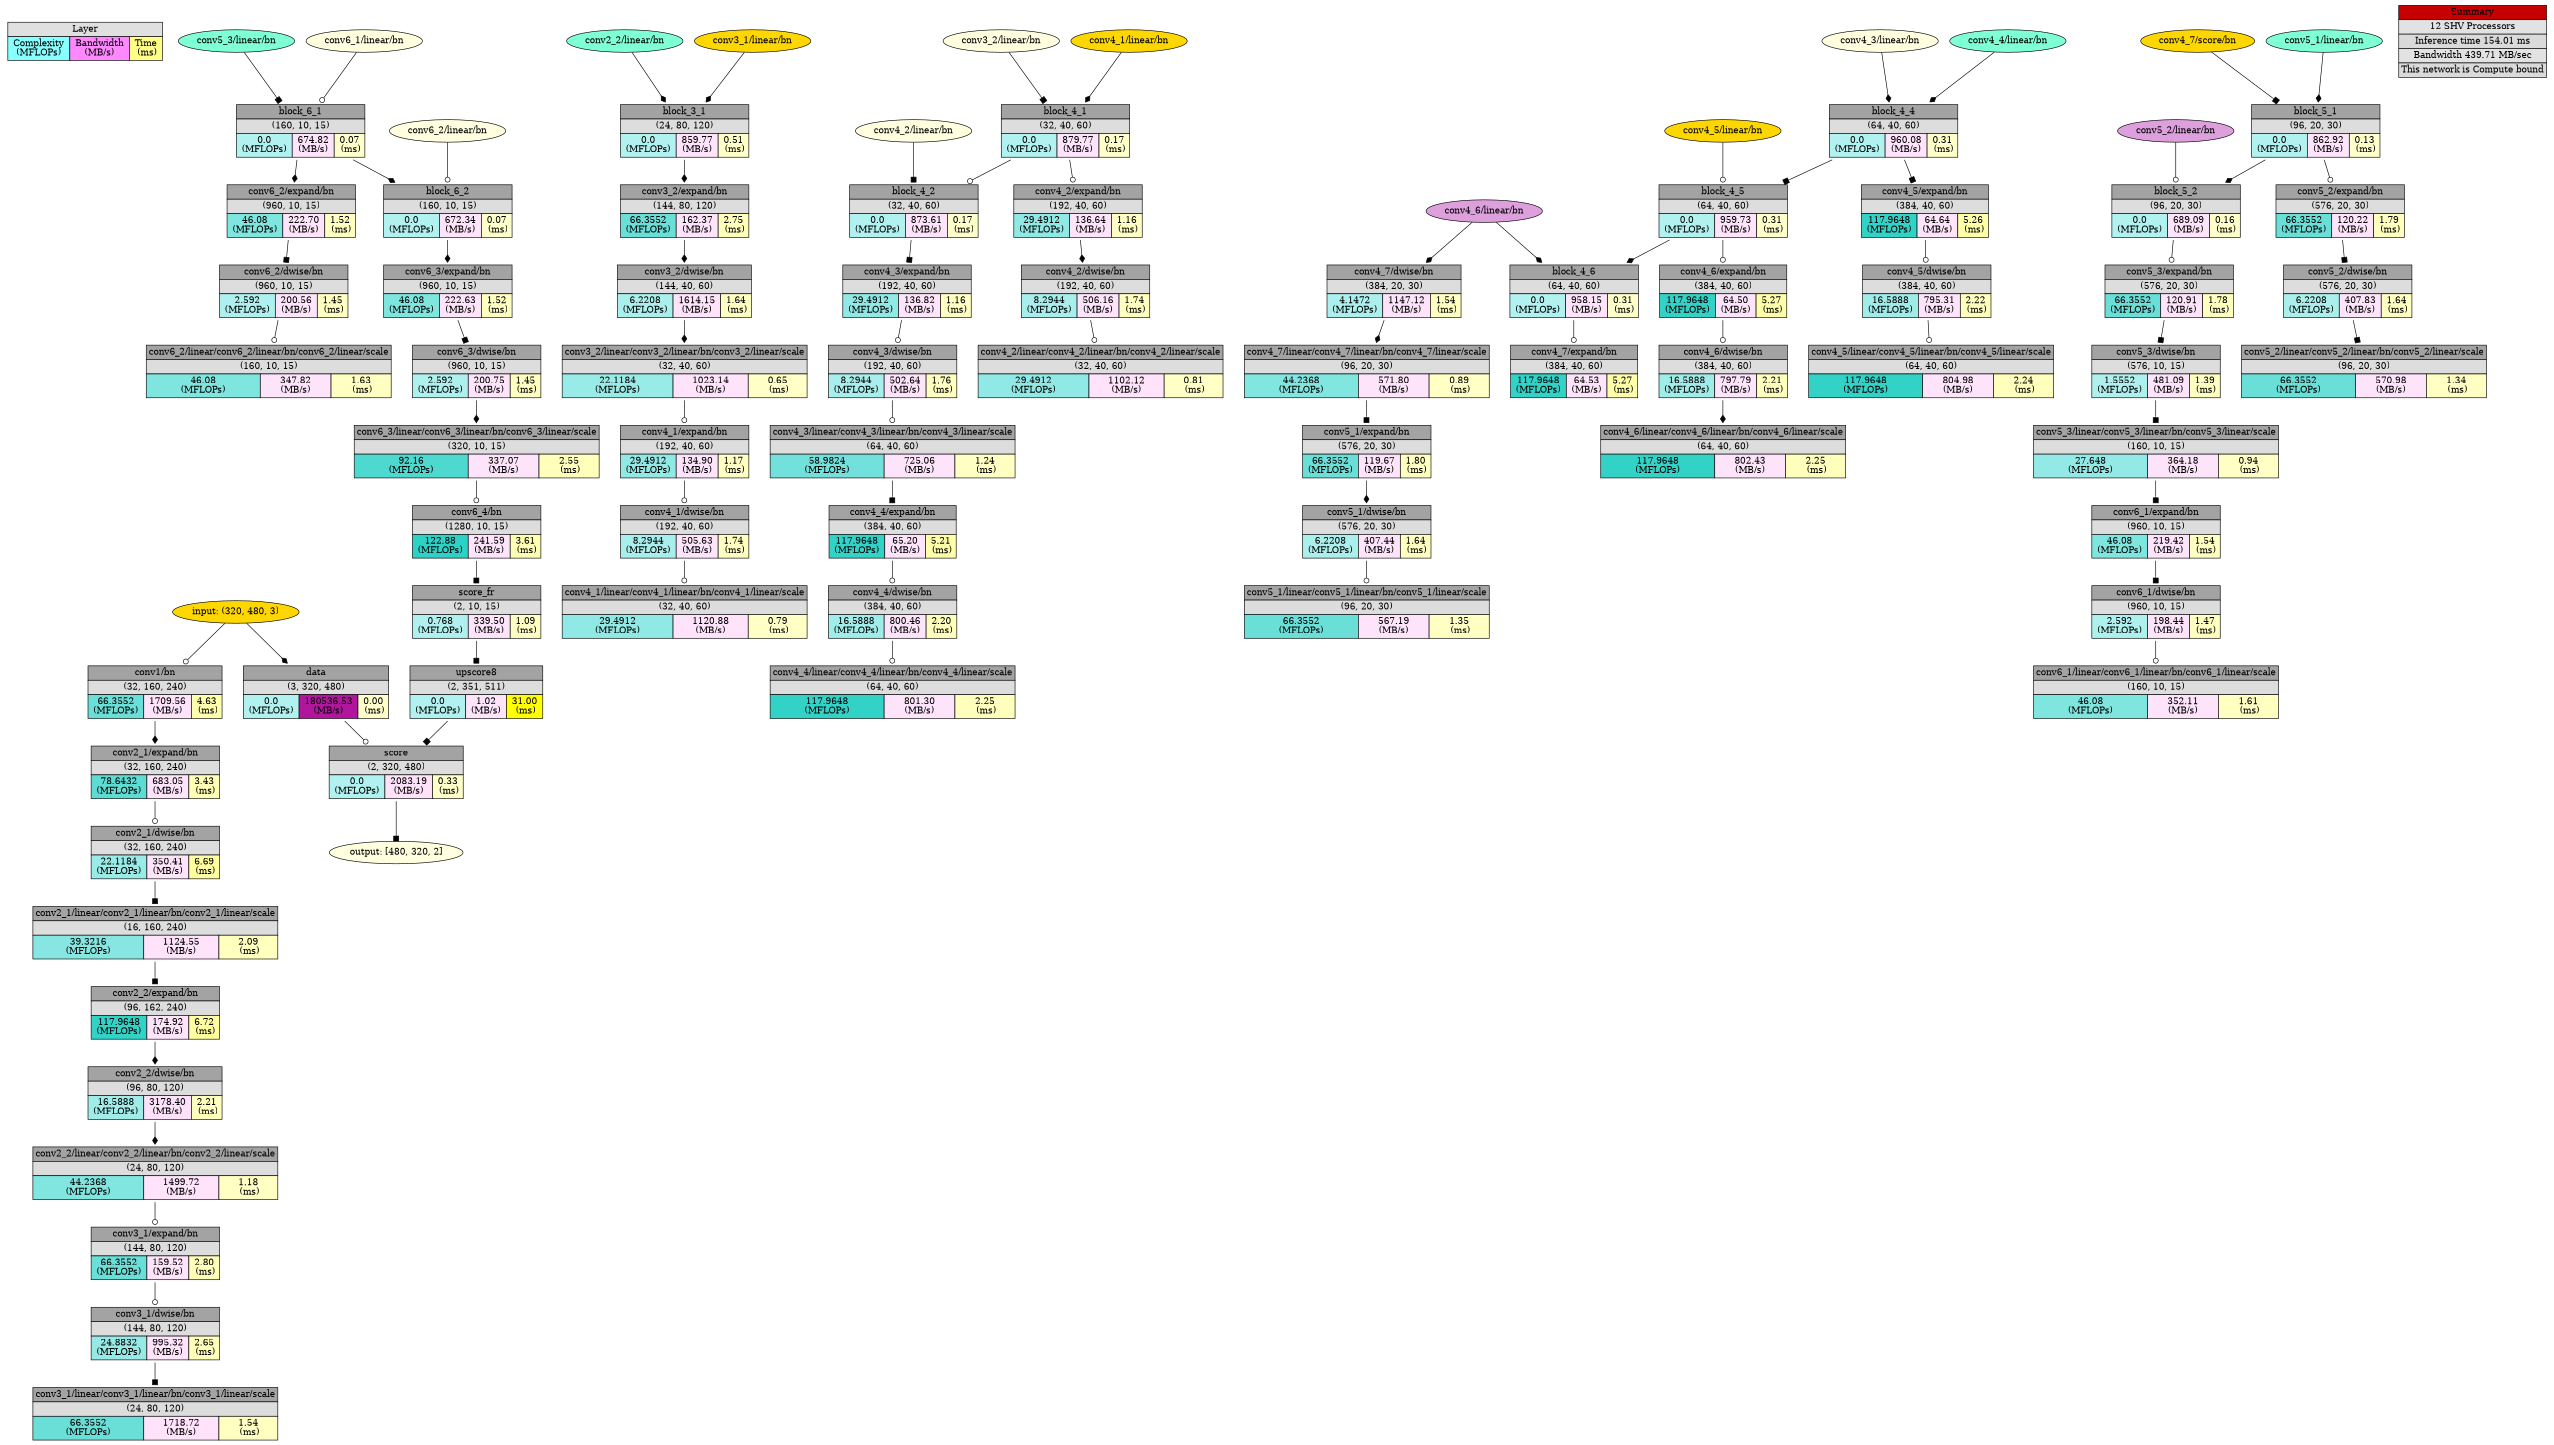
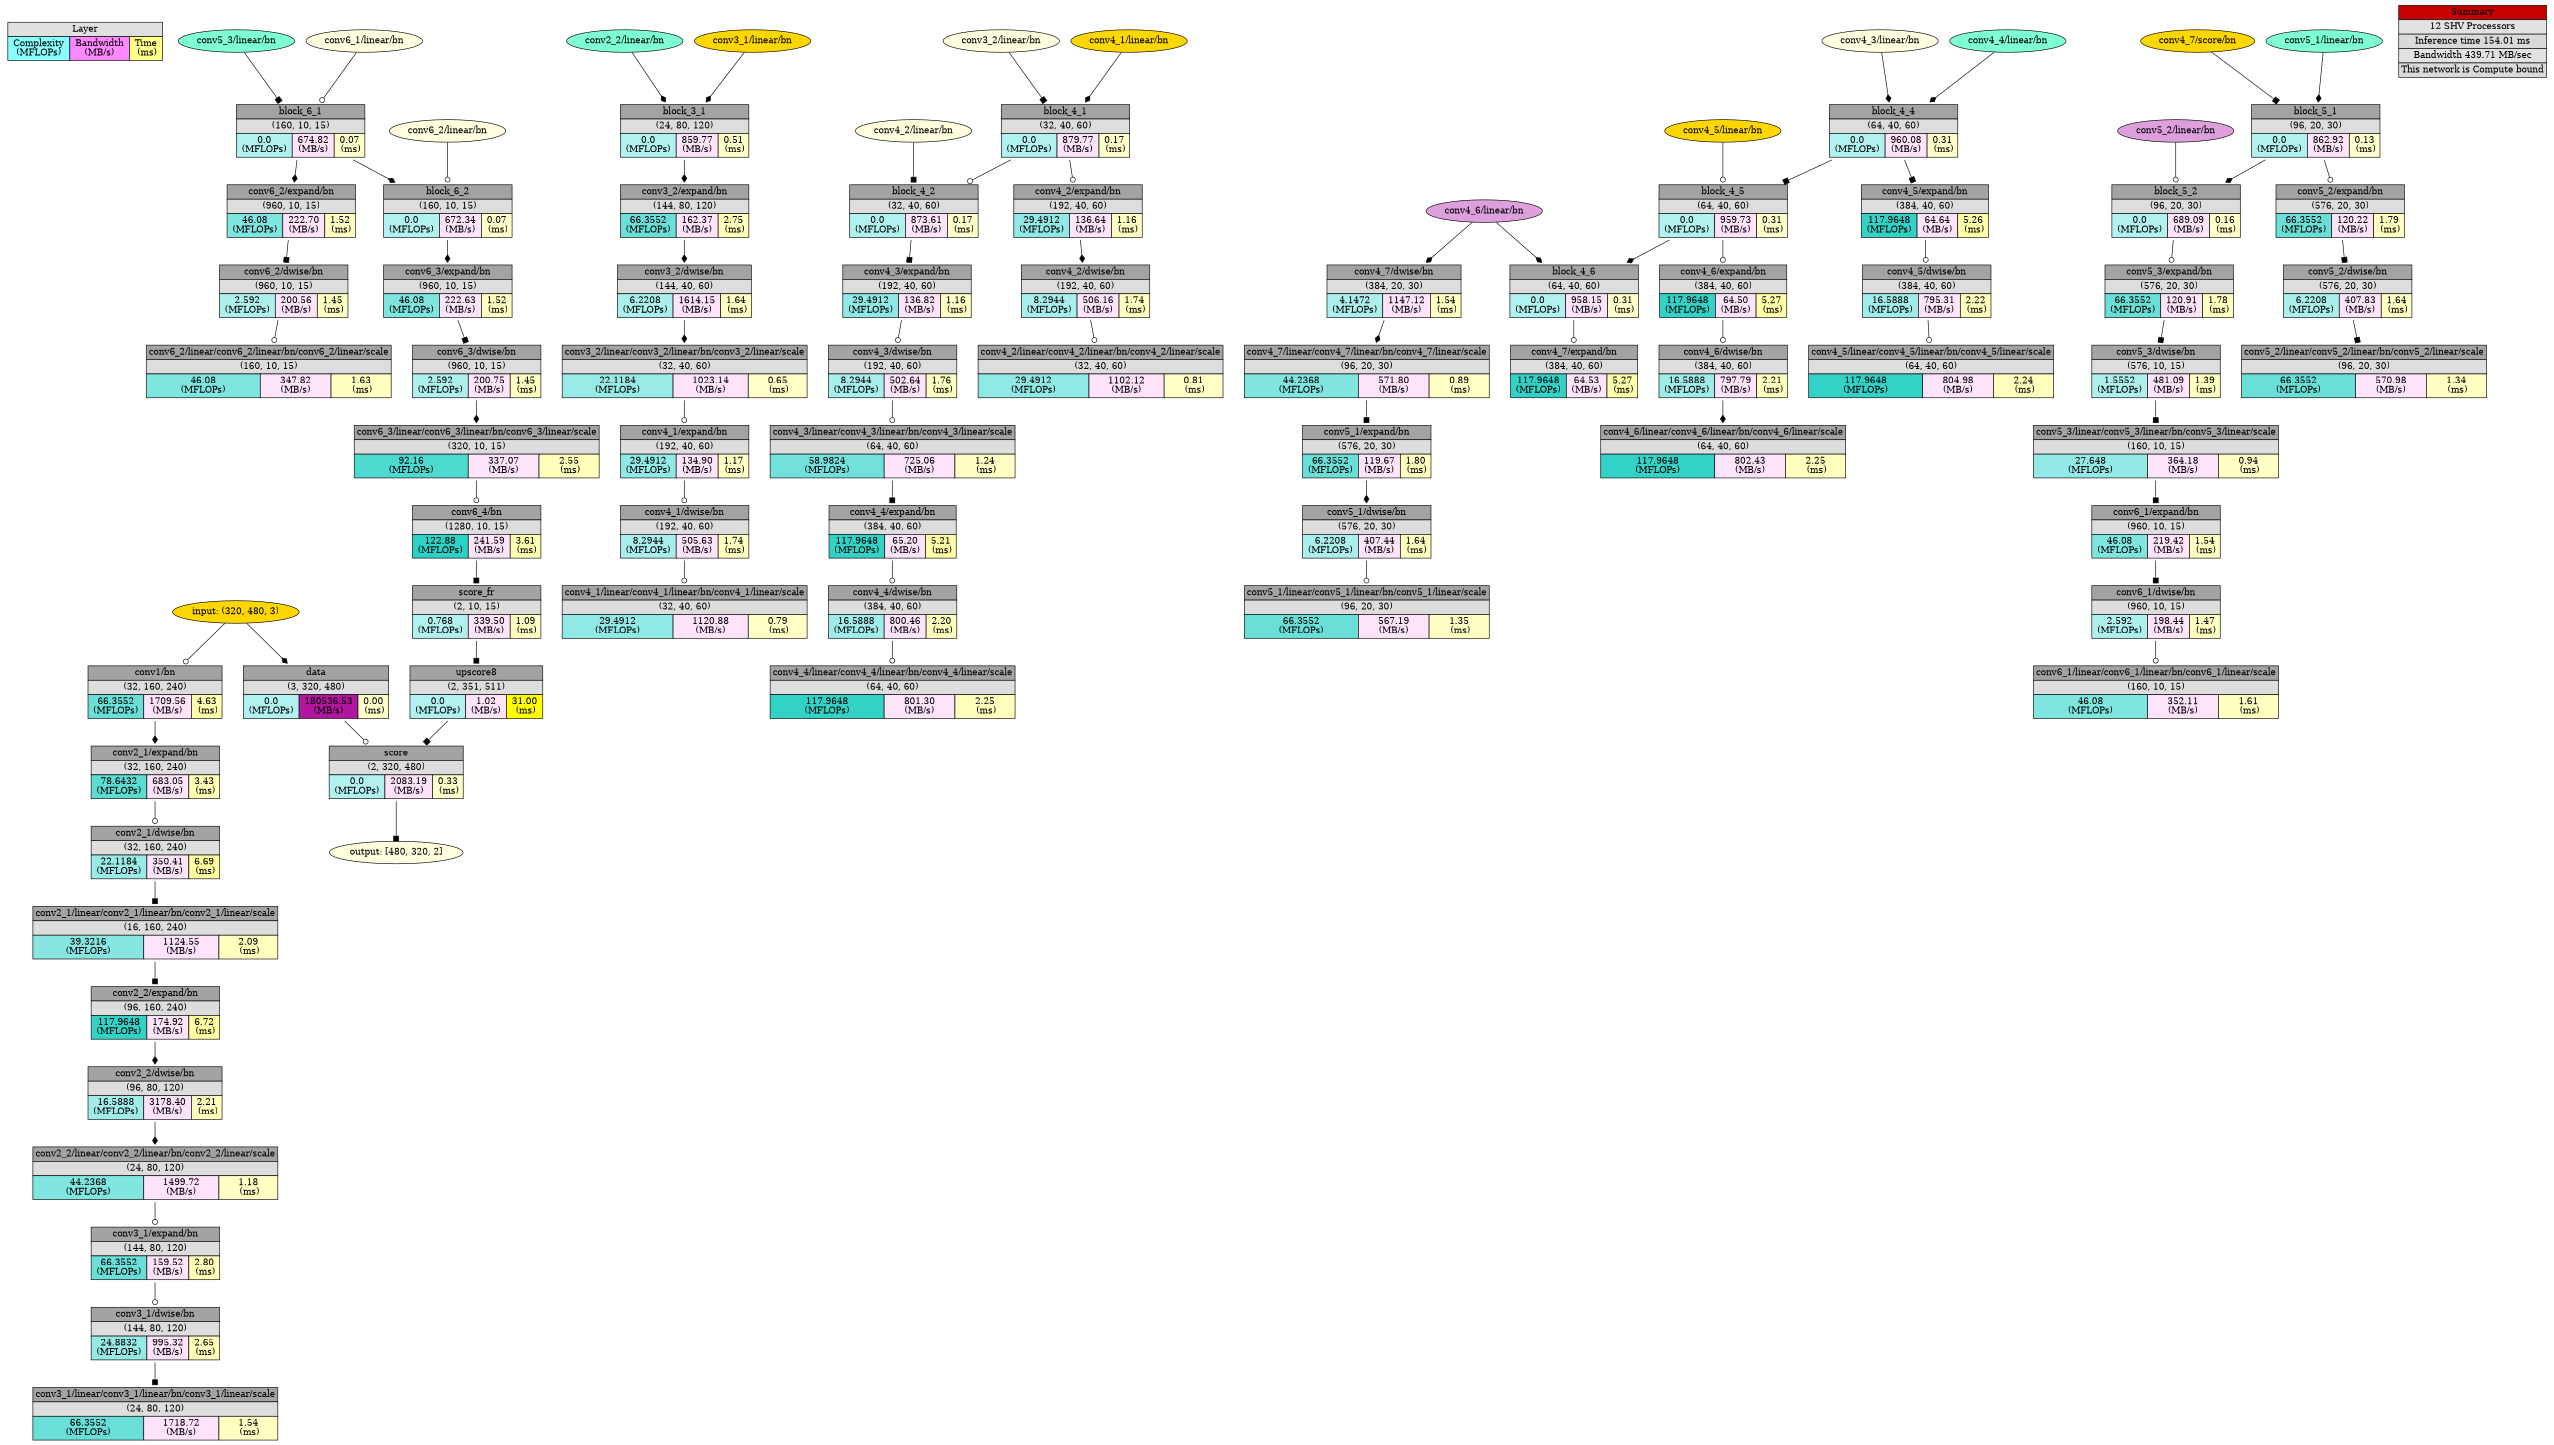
(155, 1008) -> (155, 1008)
